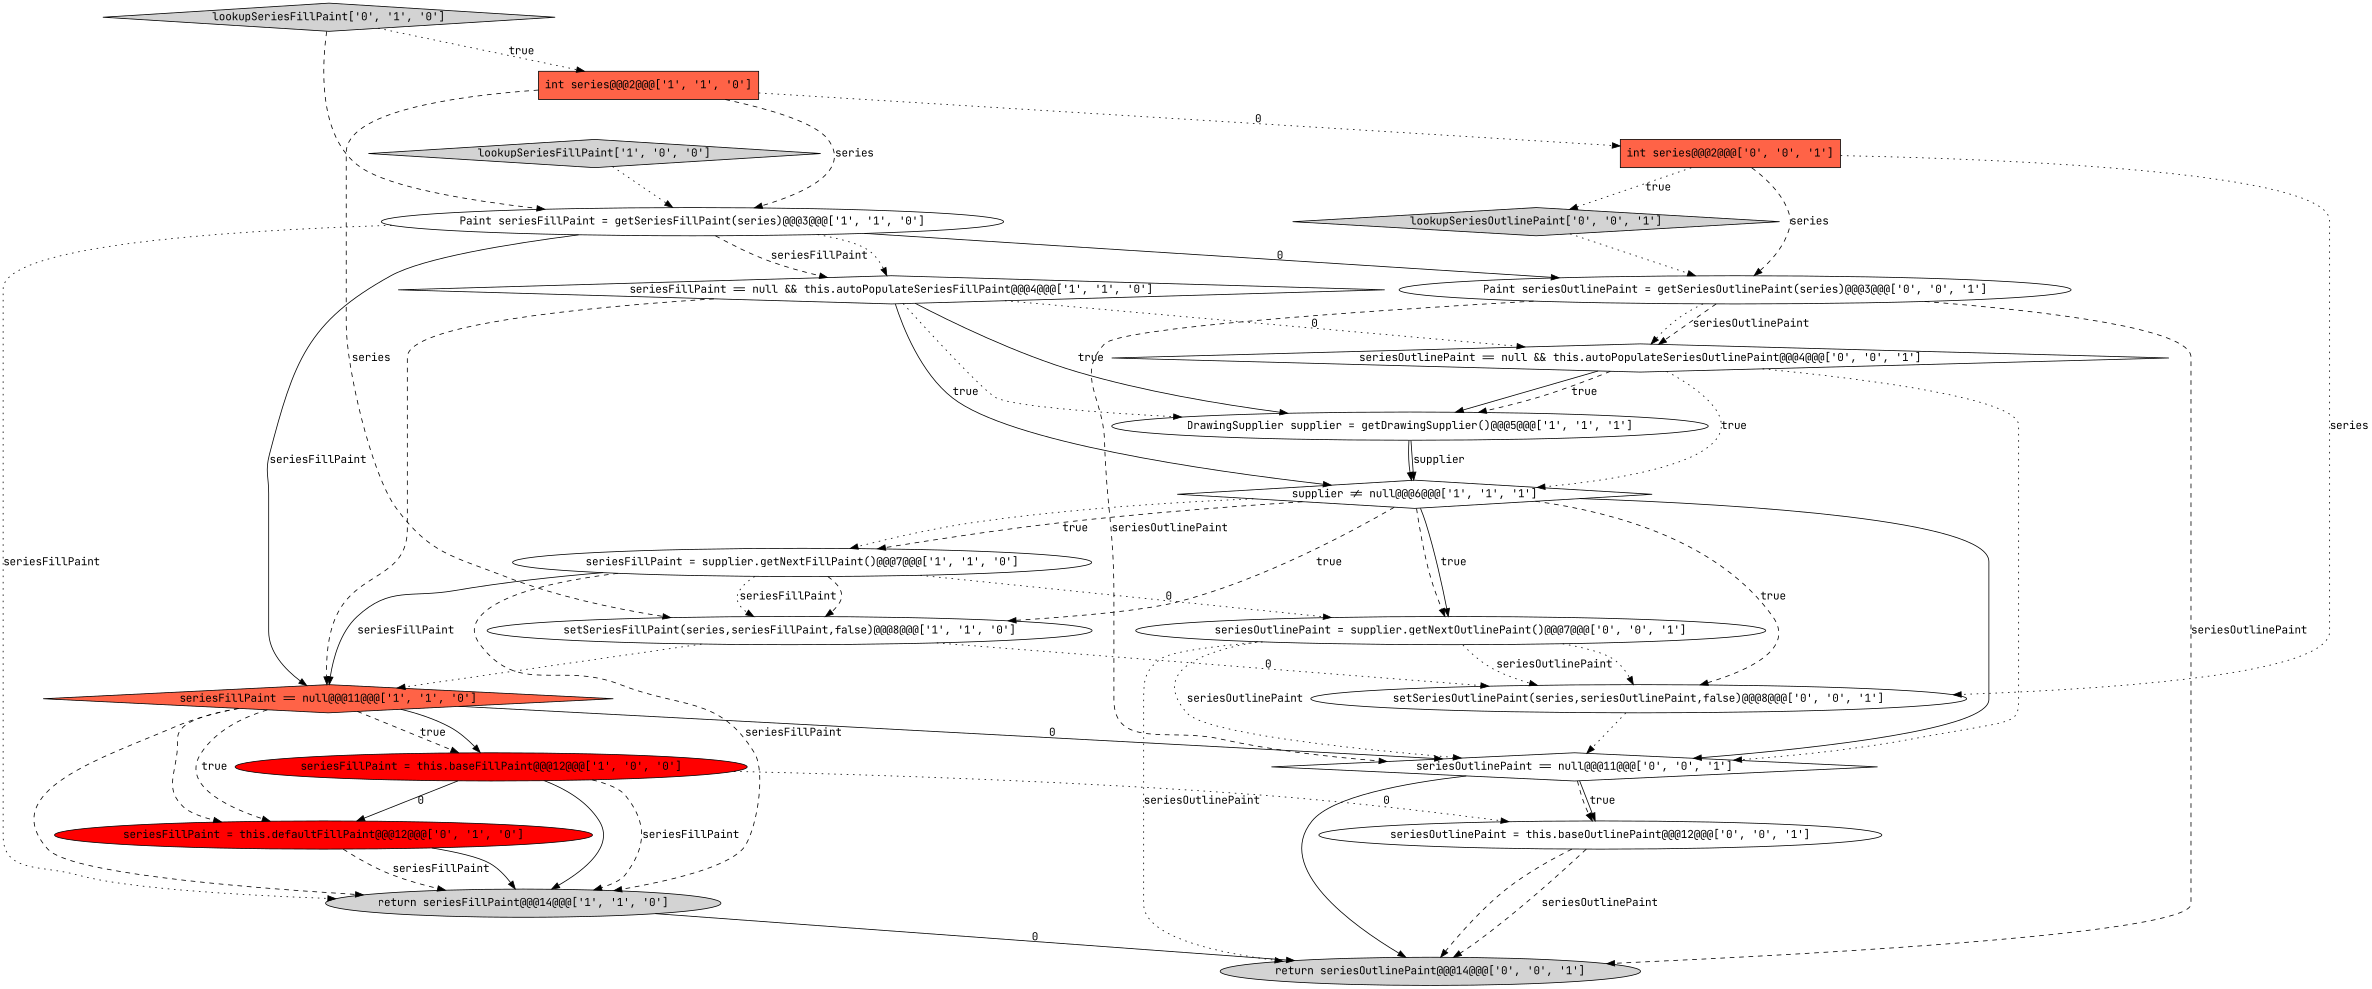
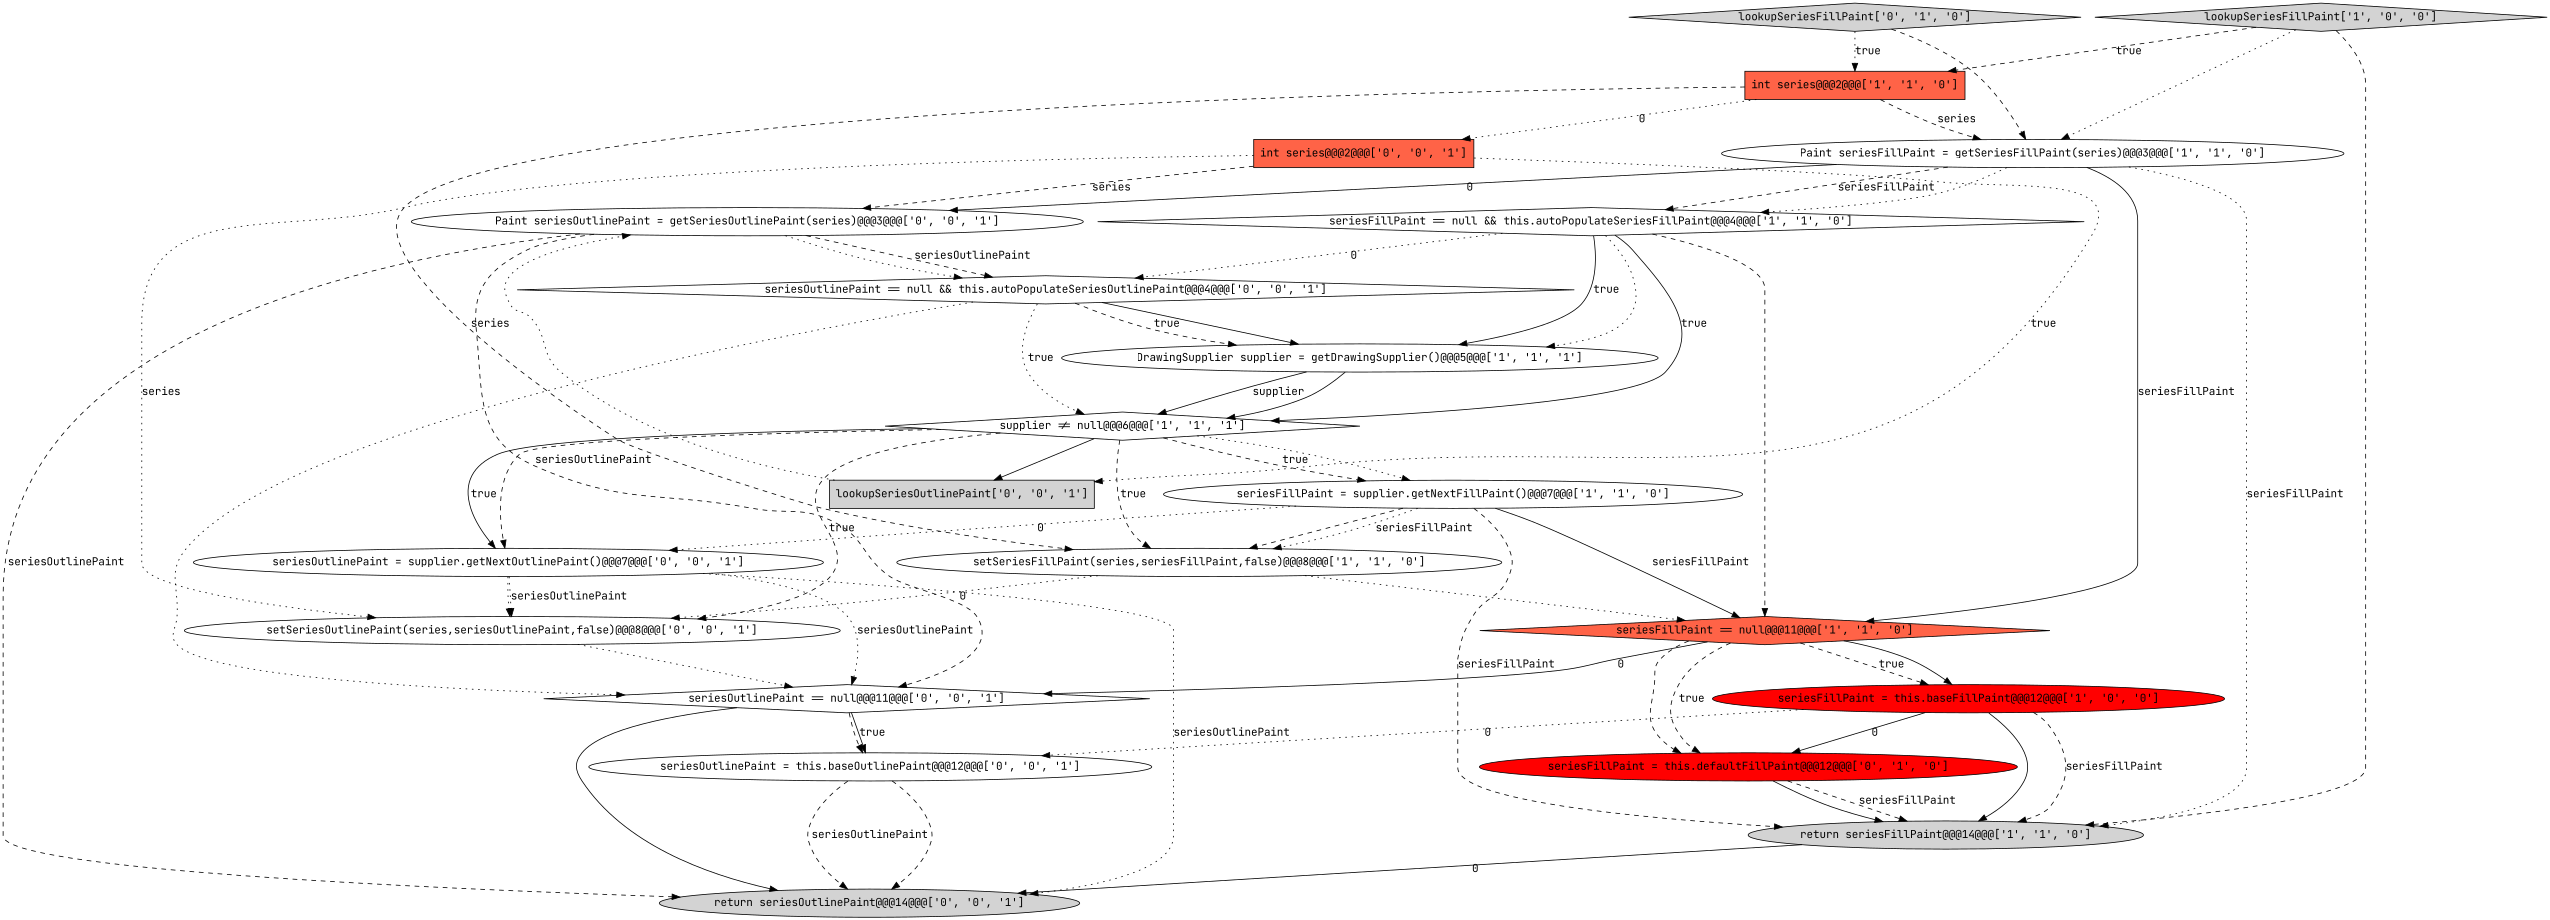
none -> (2106, 49)
(1536, 222) -> (962, 494)
(1989, 569) -> (1048, 458)
(64, 858) -> (2366, 536)
